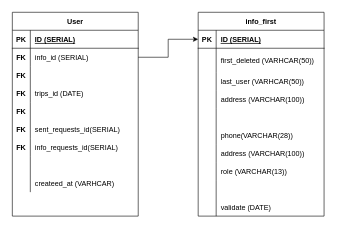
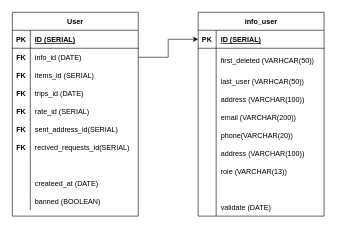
(261, 22) -> (261, 22)
(64, 58) -> (60, 58)
none -> (84, 75)
none -> (84, 111)
none -> (270, 117)
(82, 130) -> (80, 130)
(257, 136) -> (257, 136)
(81, 148) -> (87, 148)
(76, 184) -> (70, 184)
none -> (84, 201)
